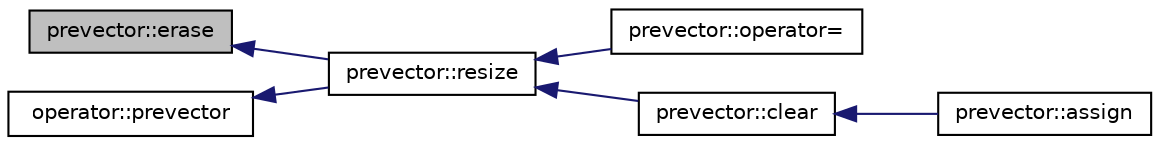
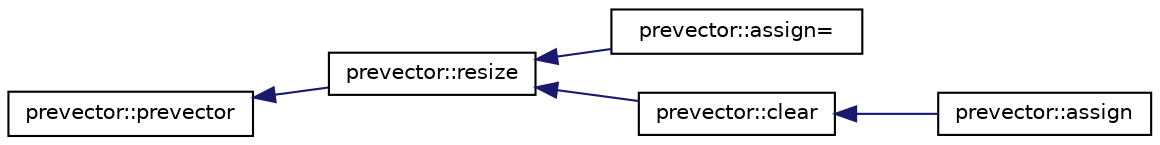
(131, 32) -> none
(737, 32) -> (737, 32)
(131, 114) -> (131, 114)
